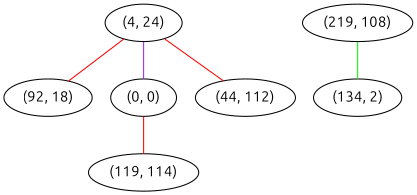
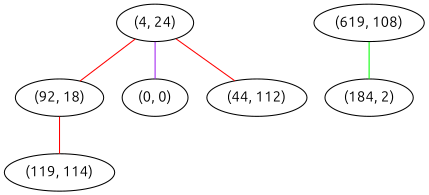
(358, 23) -> (369, 23)
(358, 98) -> (369, 98)
(144, 135) -> (60, 135)
